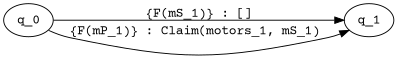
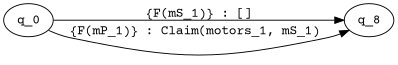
(369, 20) -> (369, 20)
